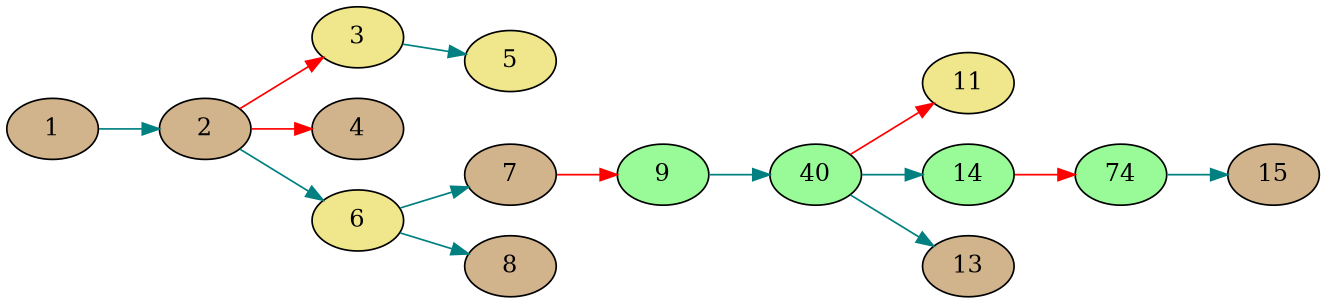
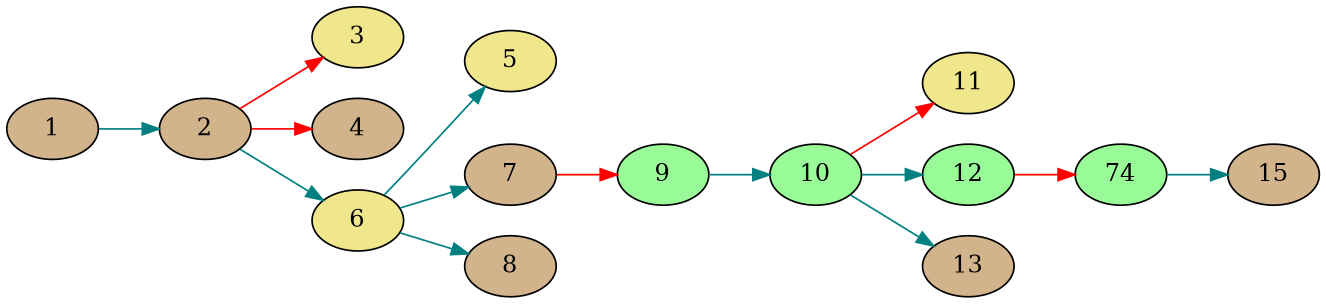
(426, 48) -> (429, 148)
(816, 175) -> (816, 175)
(968, 175) -> (968, 175)
